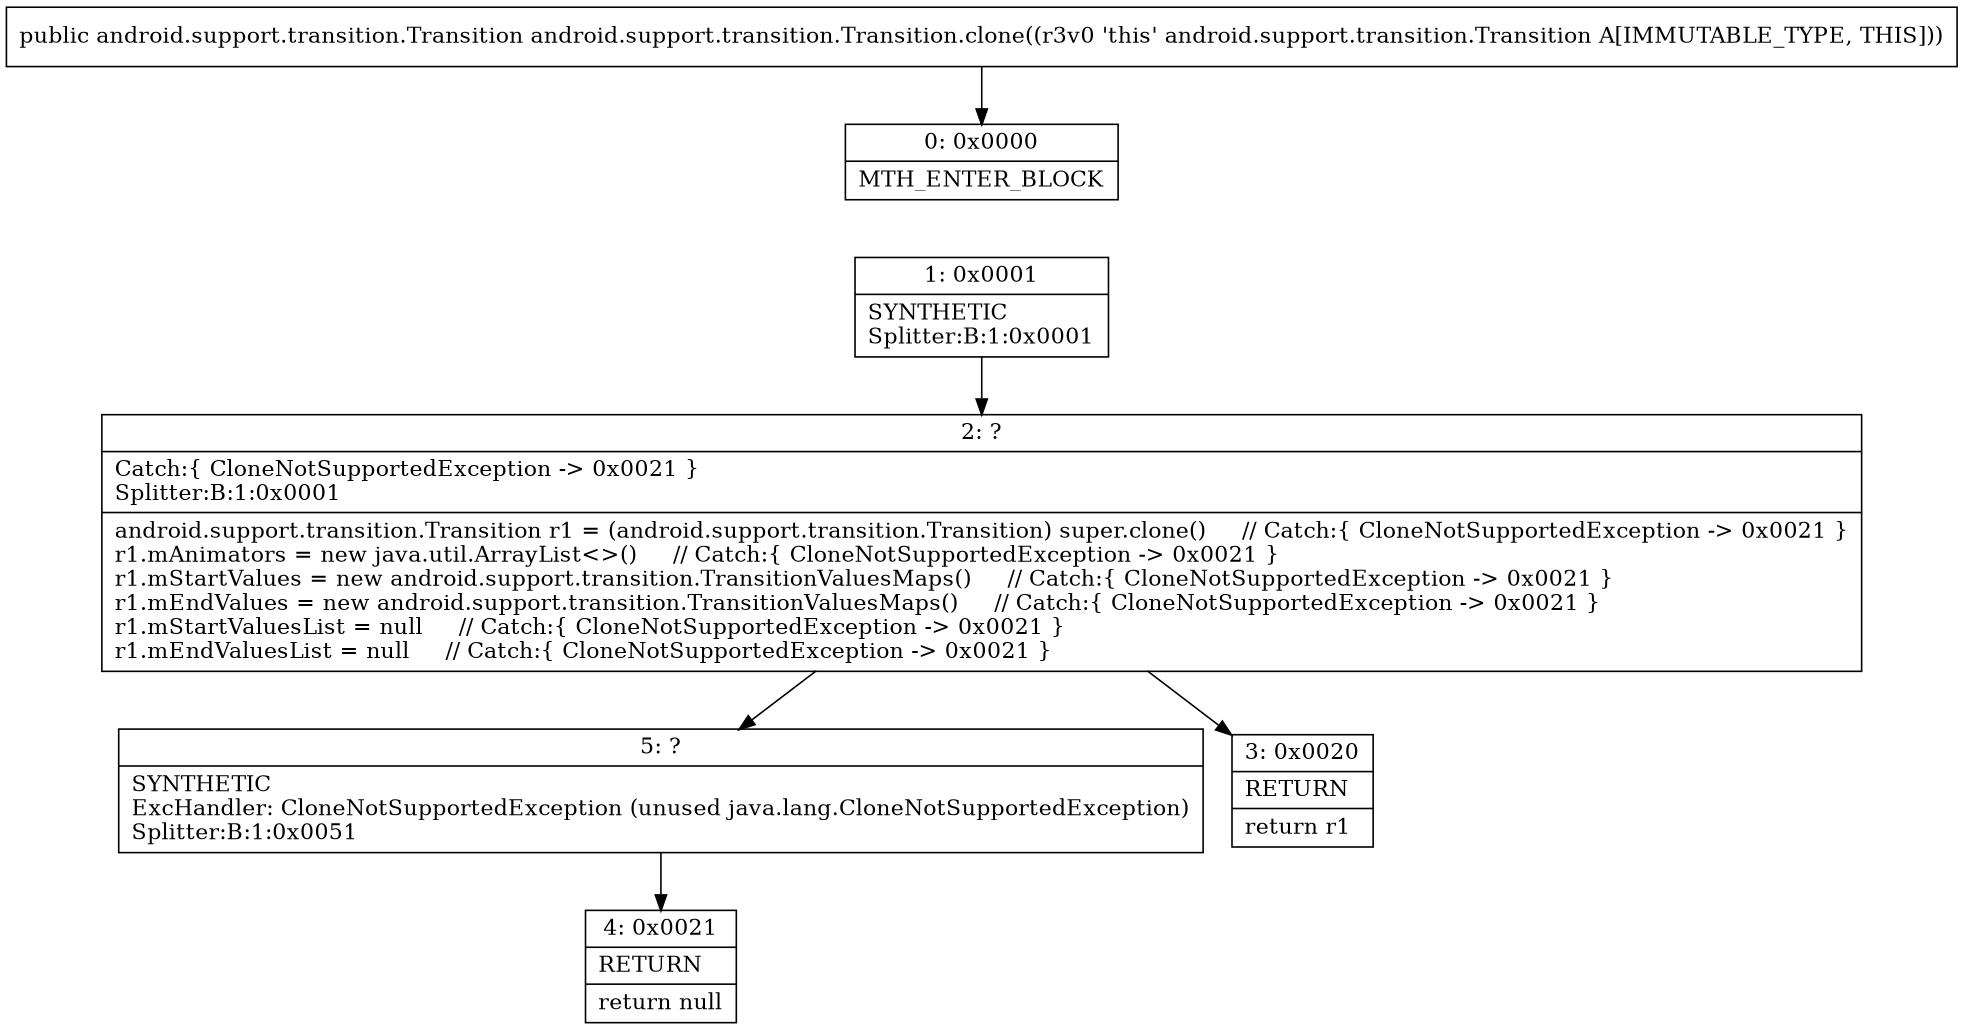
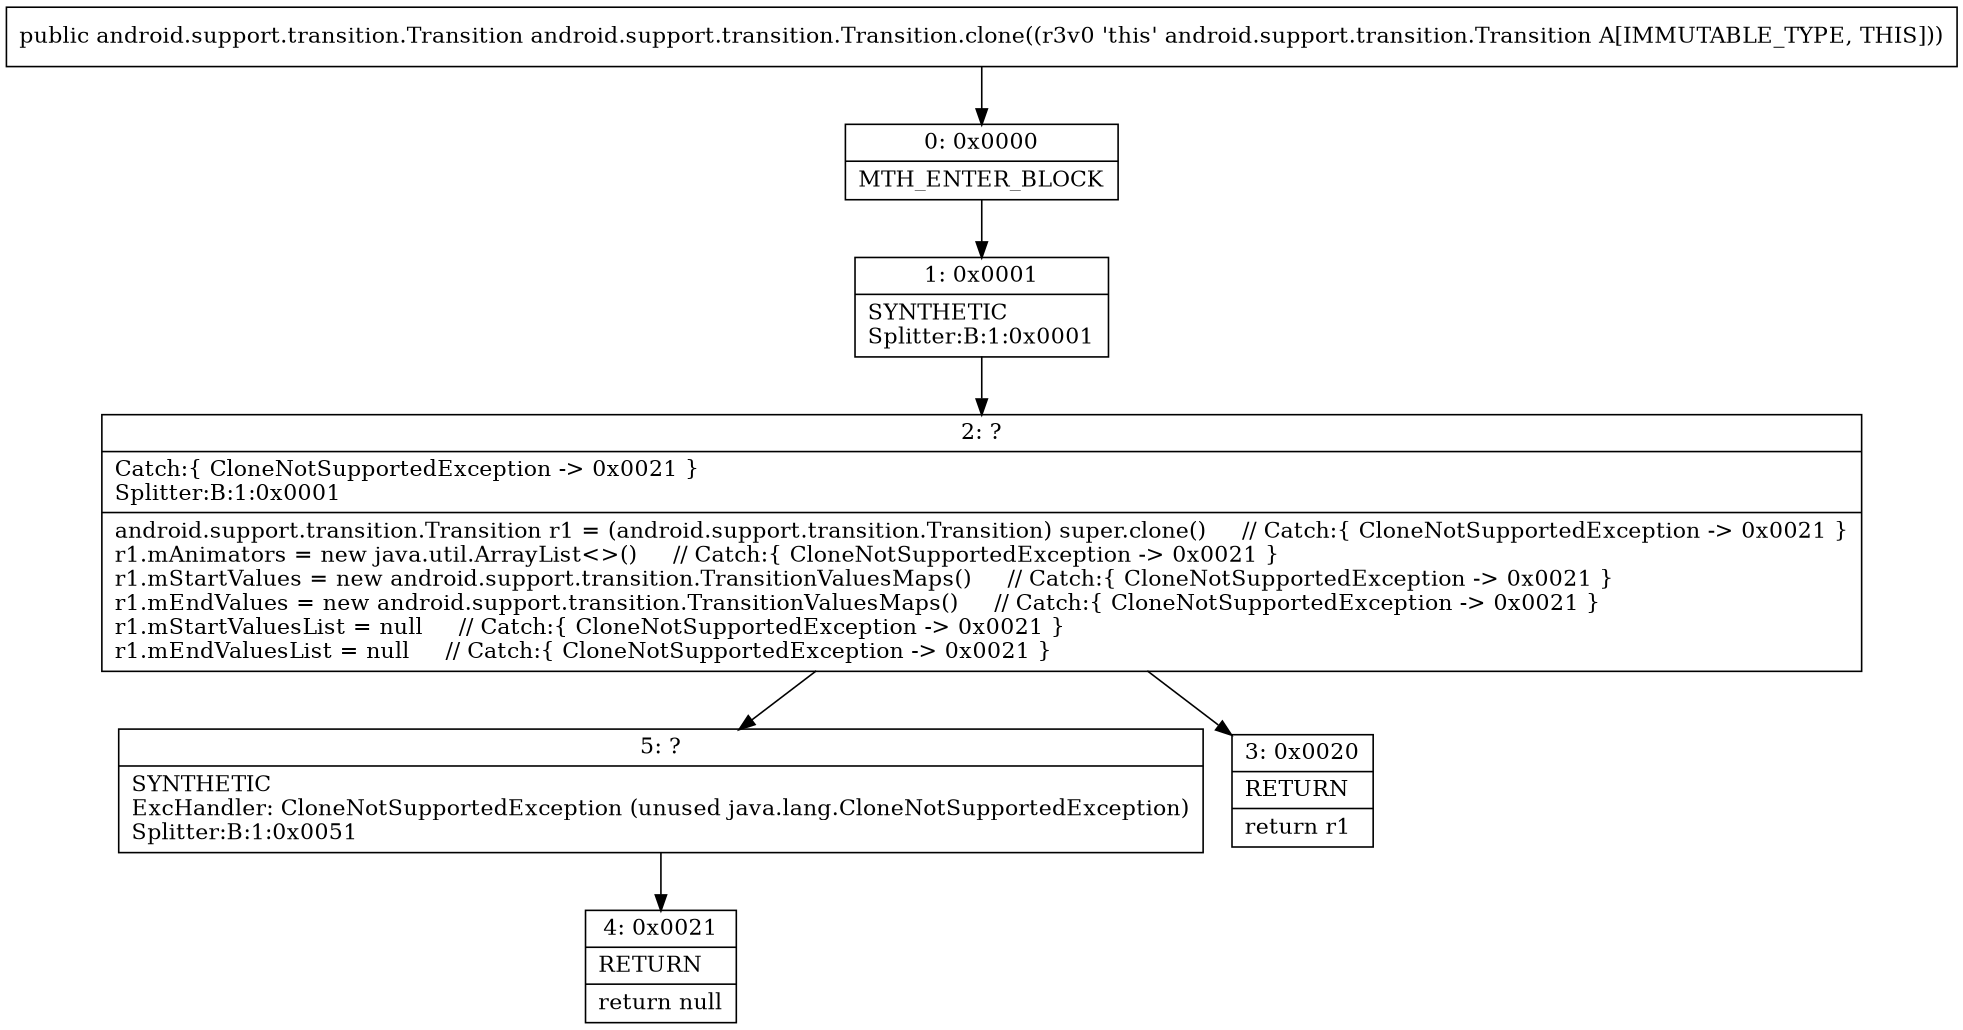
none -> (982, 221)
